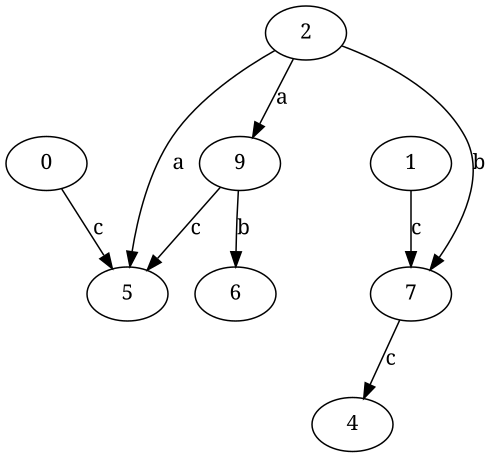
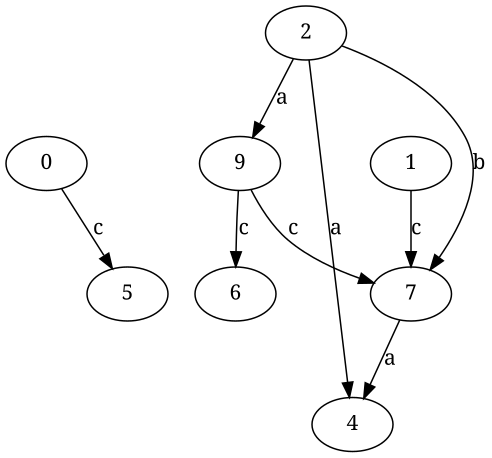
(176, 132) -> (328, 221)
(189, 223) -> (295, 246)
(244, 229) -> (244, 229)
(391, 359) -> (391, 359)
